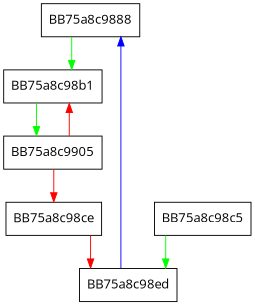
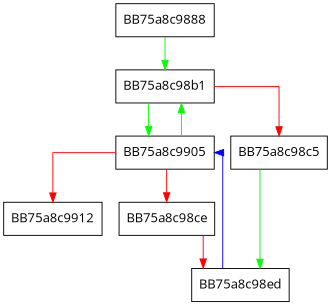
none -> (267, 86)
(69, 124) -> (181, 124)
(121, 157) -> (223, 210)
none -> (53, 219)
